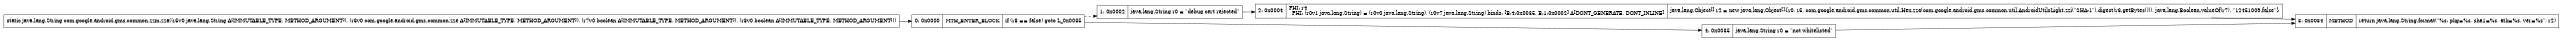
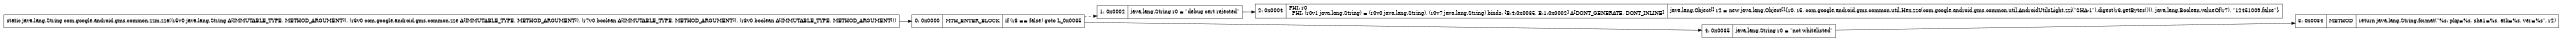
(1299, 8) -> (1299, 8)
(2252, 19) -> none
